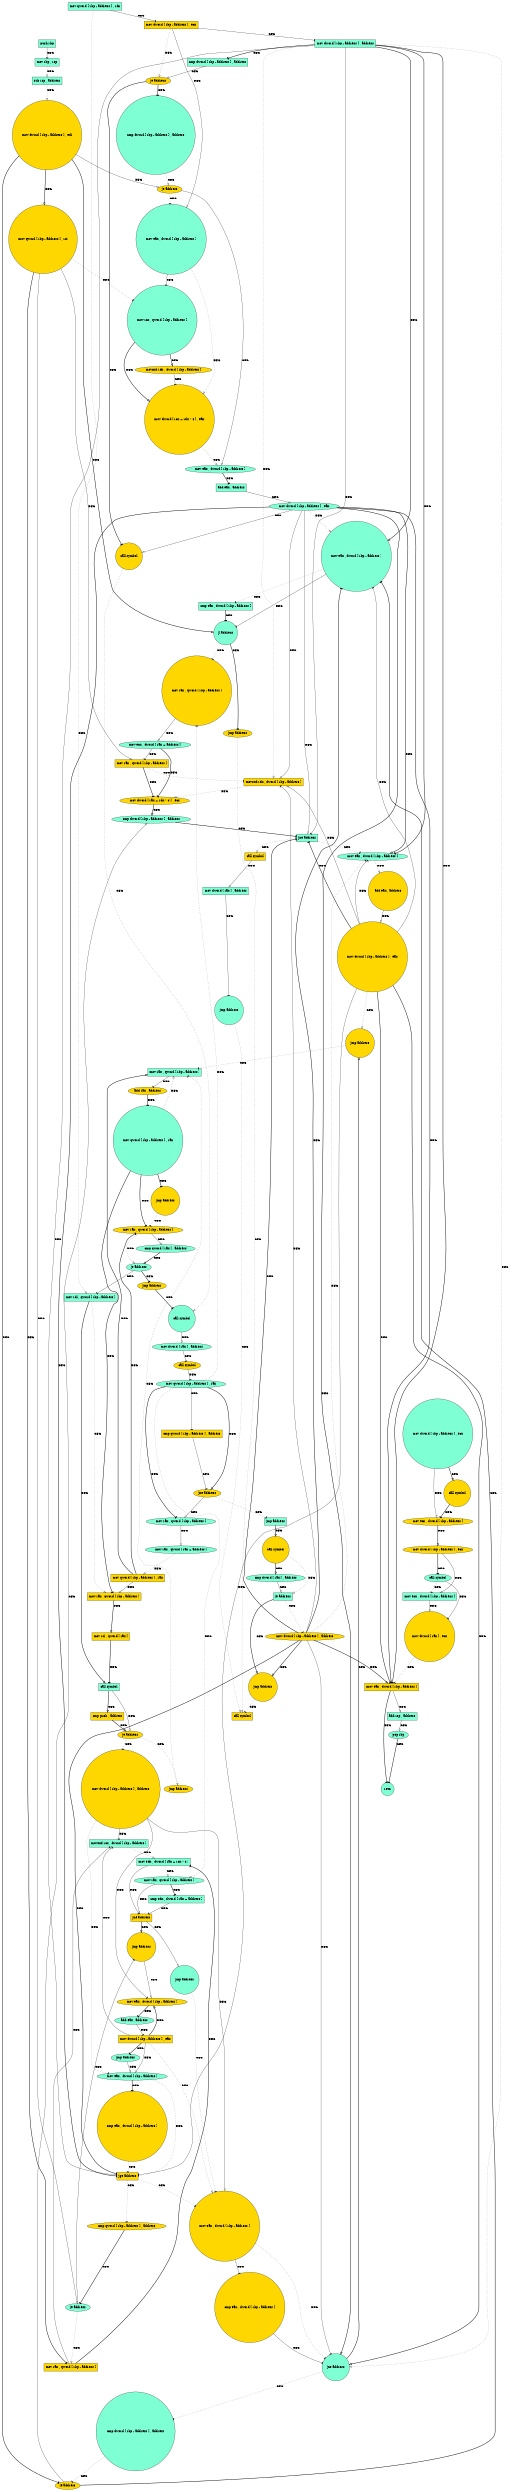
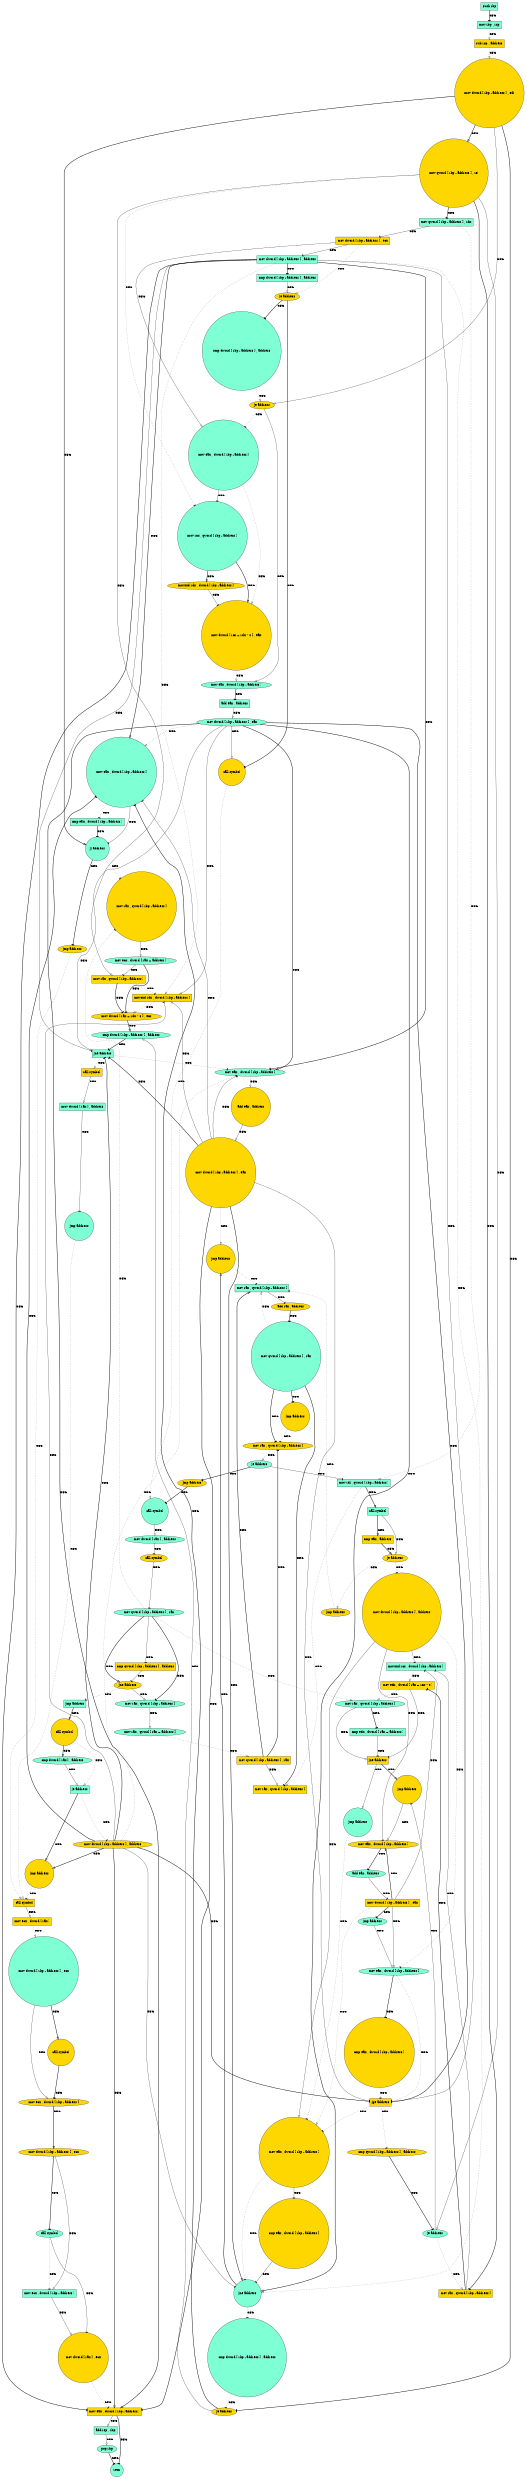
(47, 52) -> (489, 15)
(47, 81) -> (489, 44)
(49, 189) -> (475, 133)
none -> (448, 212)
(166, 1249) -> none
(111, 1637) -> none
(107, 1716) -> (378, 1540)
(402, 1716) -> (106, 2430)
(164, 1862) -> (408, 1685)
none -> (32, 1922)
